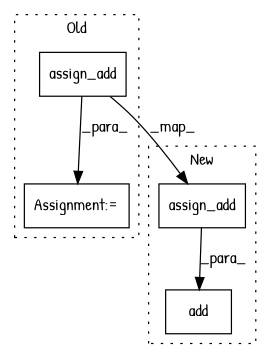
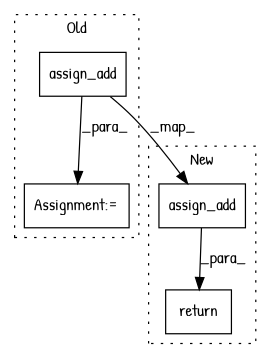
(199, 312) -> (199, 312)
